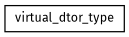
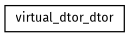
(65, 19) -> (65, 19)
